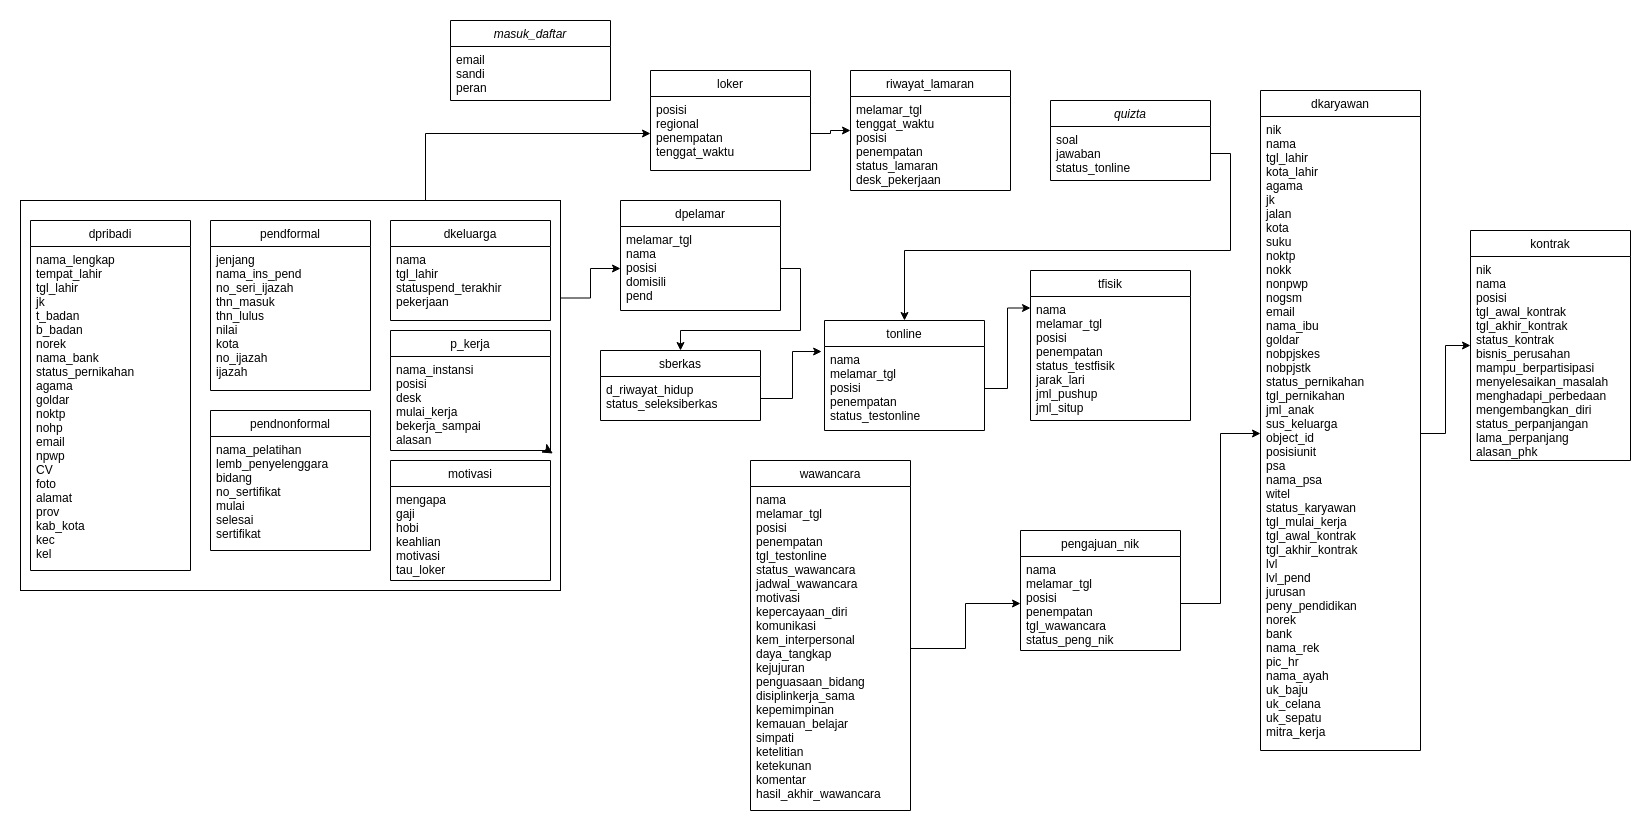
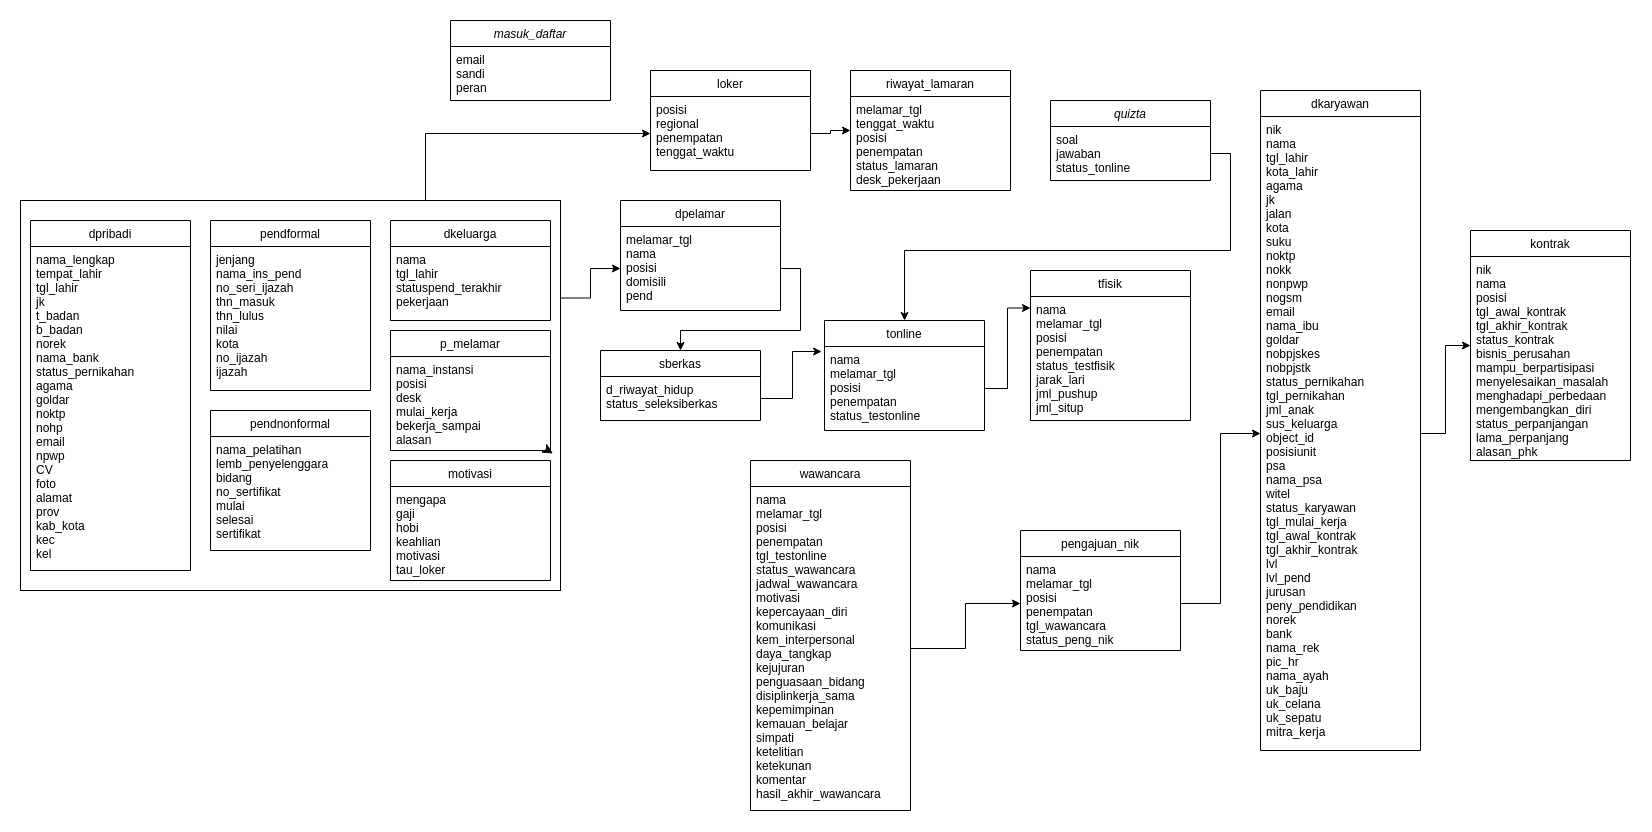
(470, 344) -> (470, 344)
